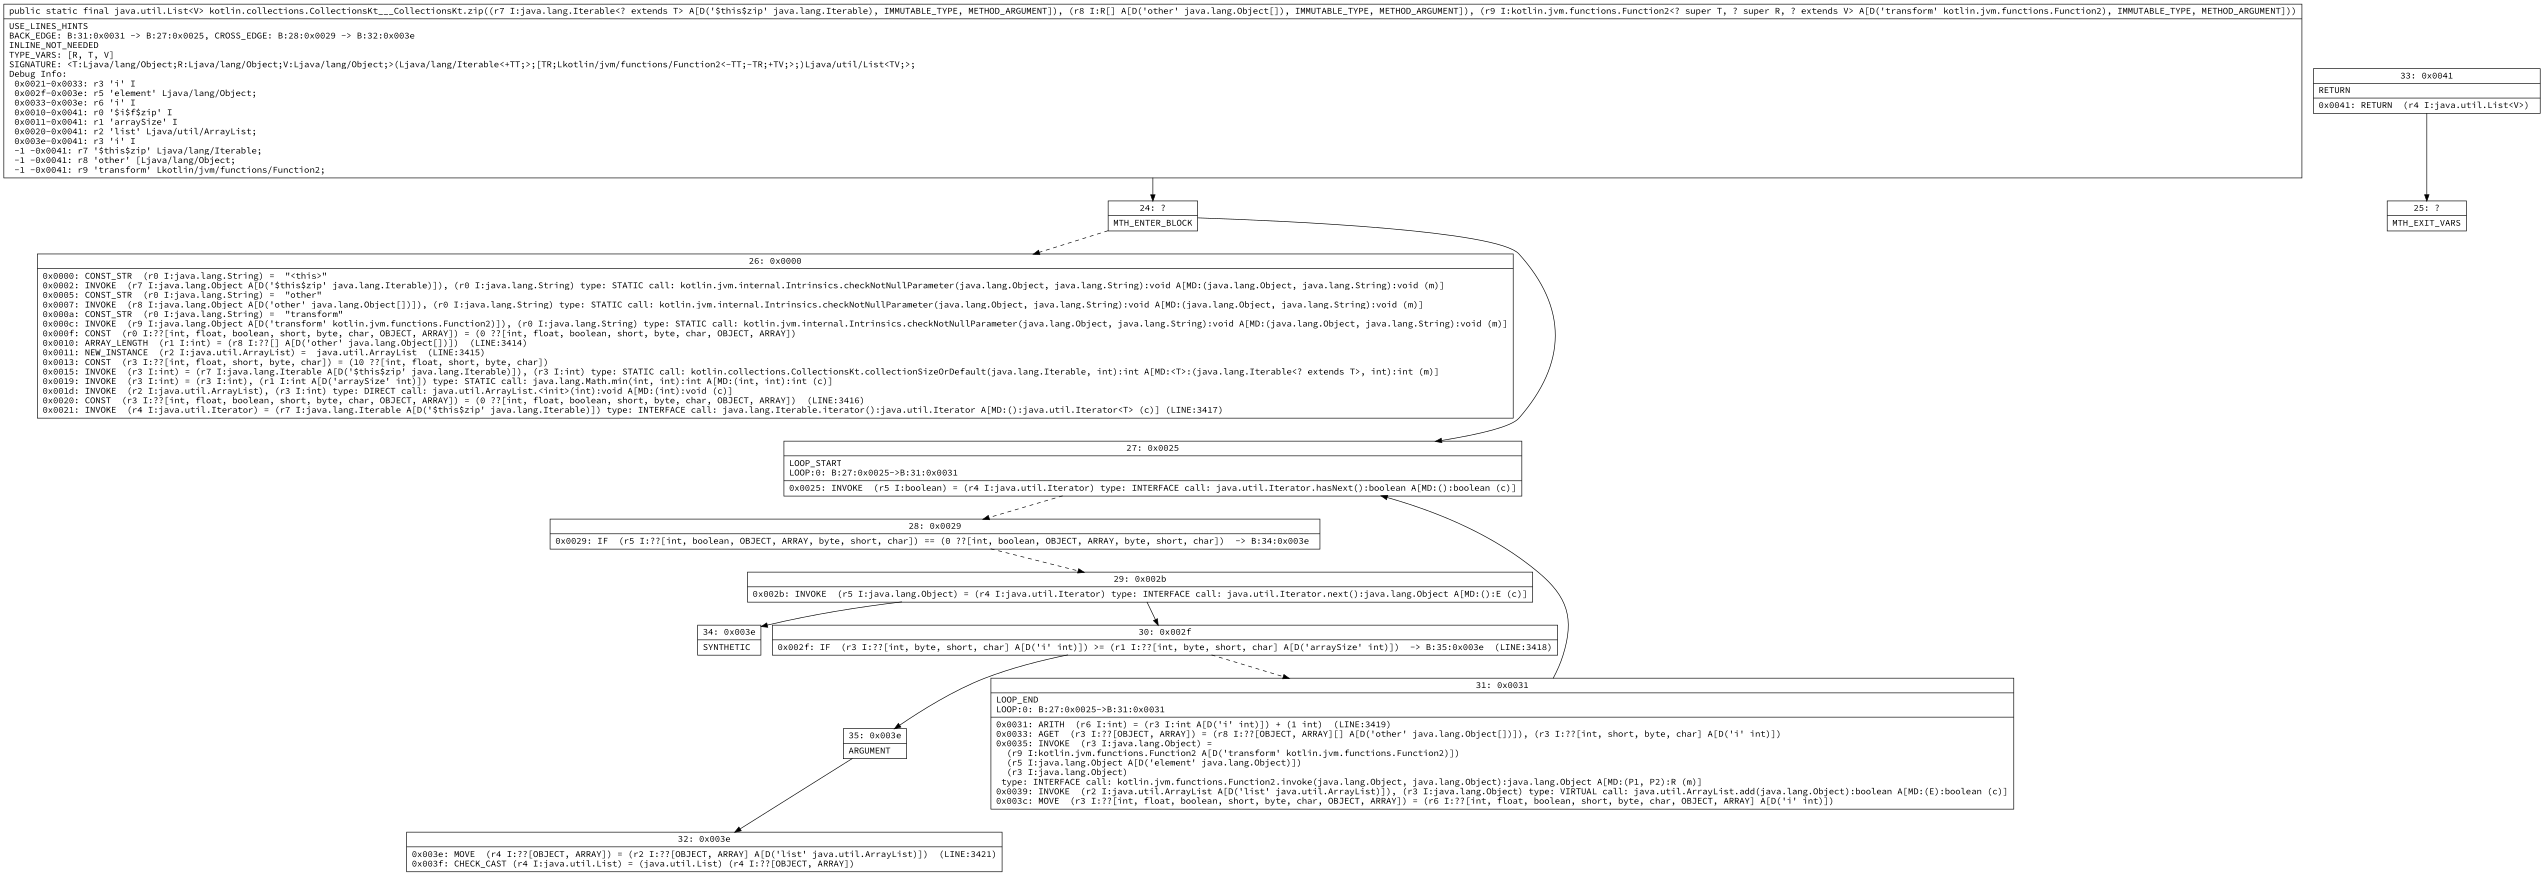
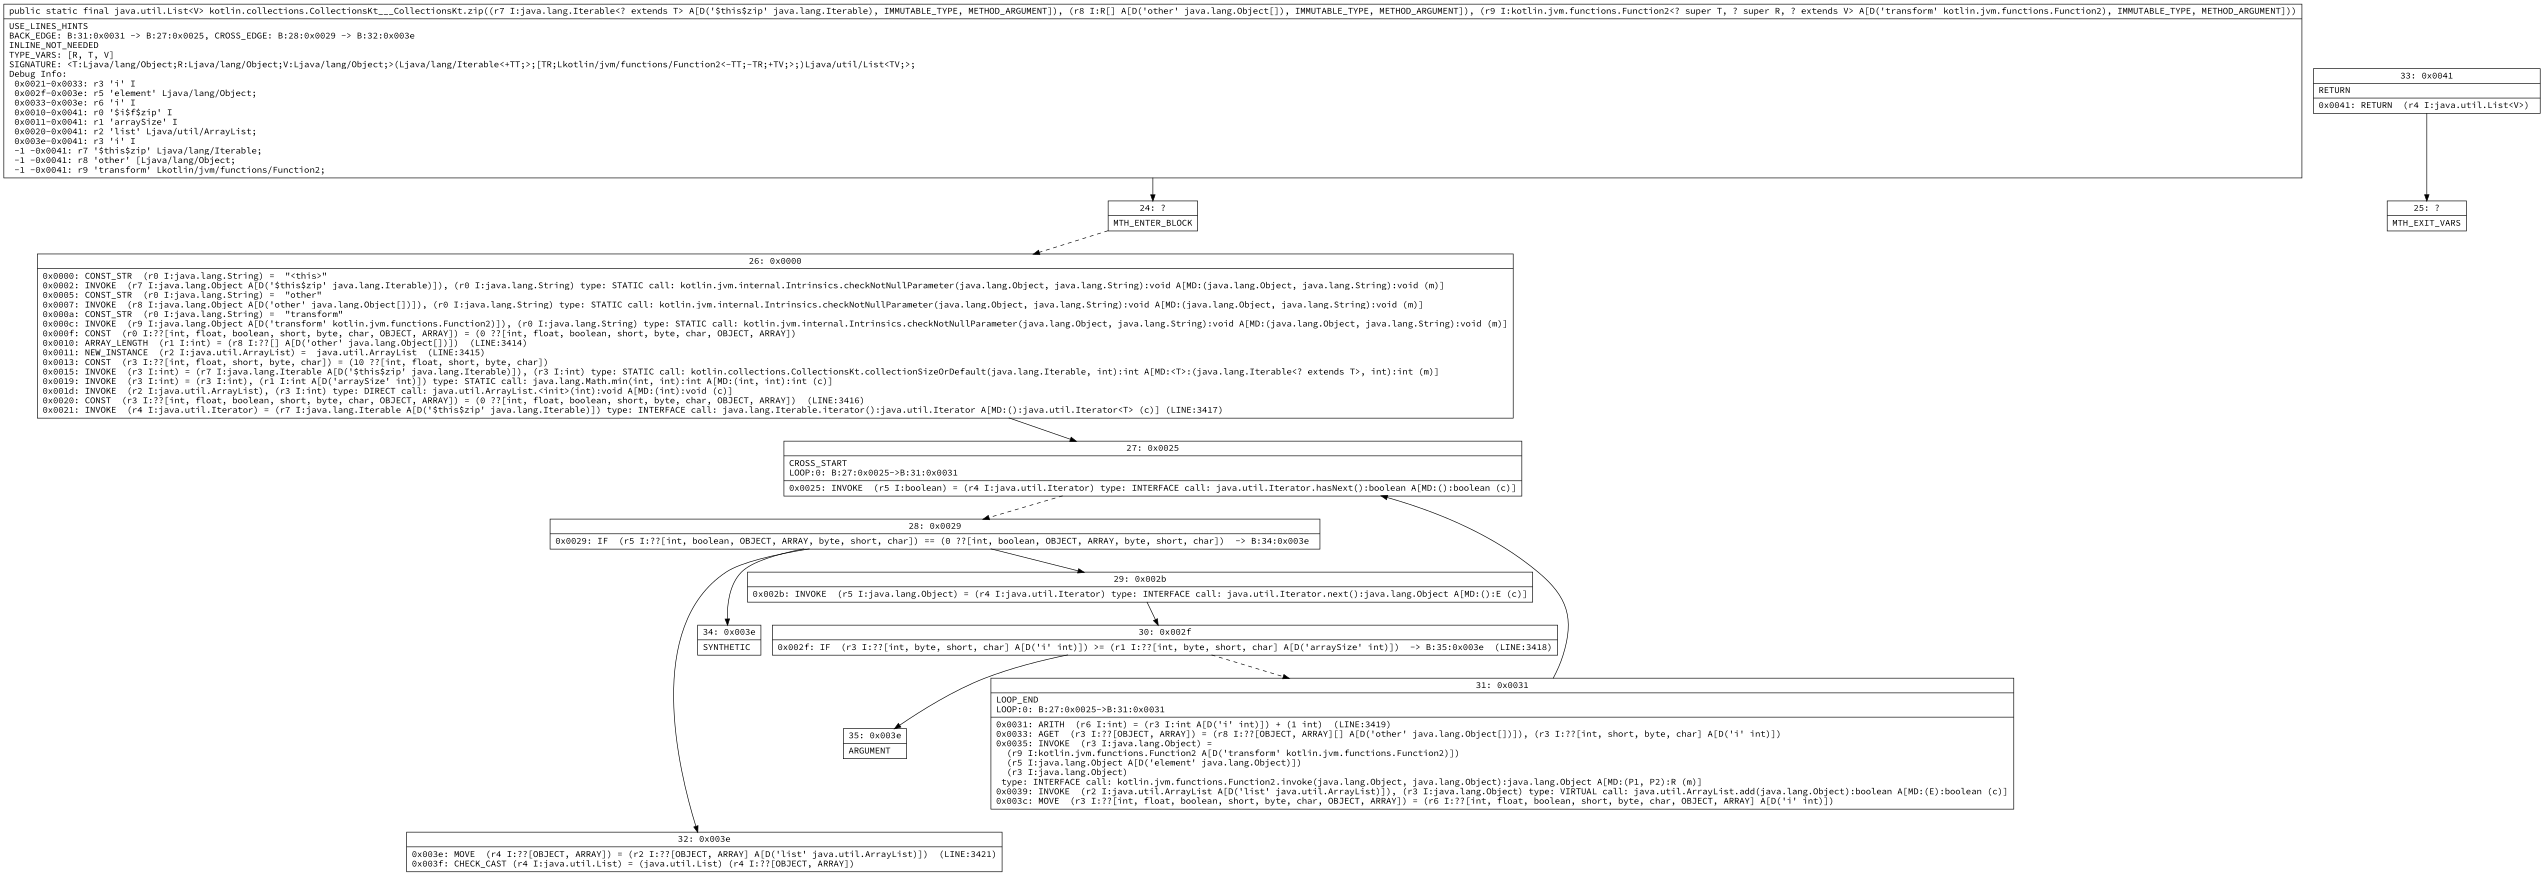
(1491, 243) -> (1040, 429)
(816, 463) -> (818, 463)
(1034, 560) -> (1034, 560)
(834, 612) -> (748, 567)
(796, 794) -> (679, 649)
